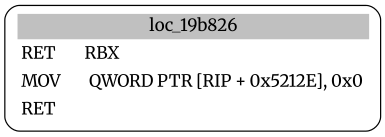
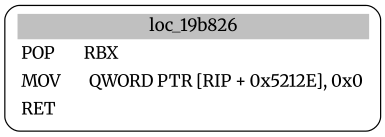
(71, 54) -> (70, 54)
